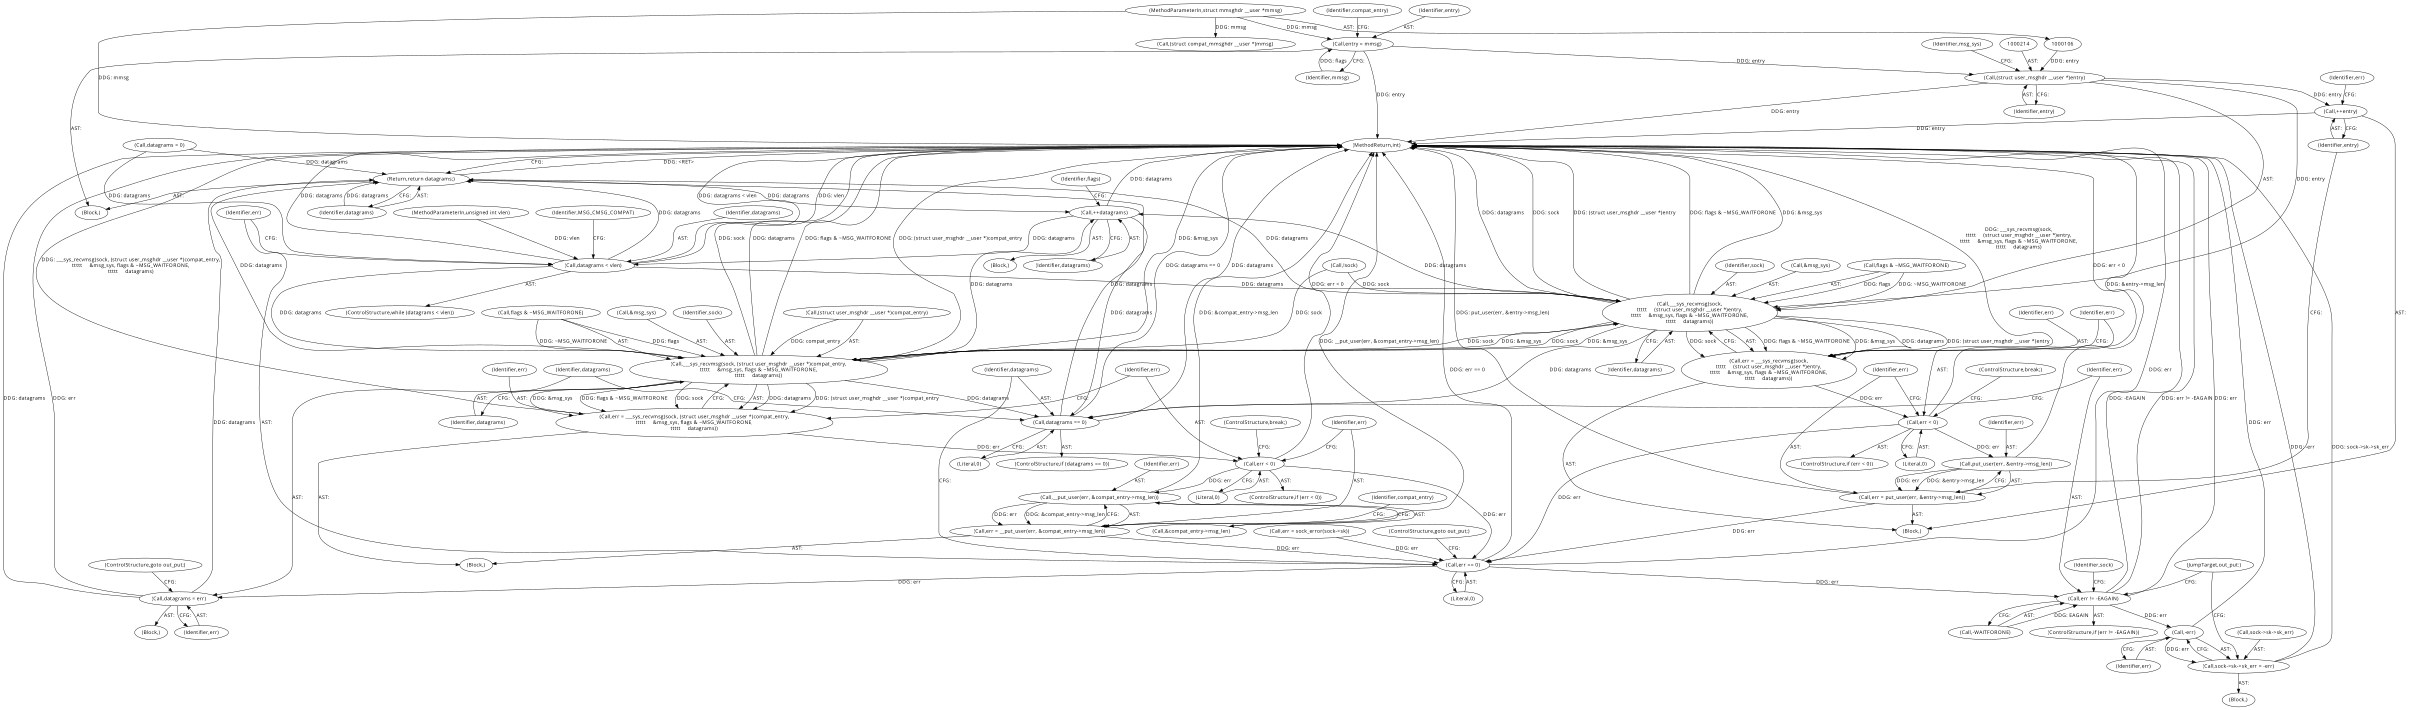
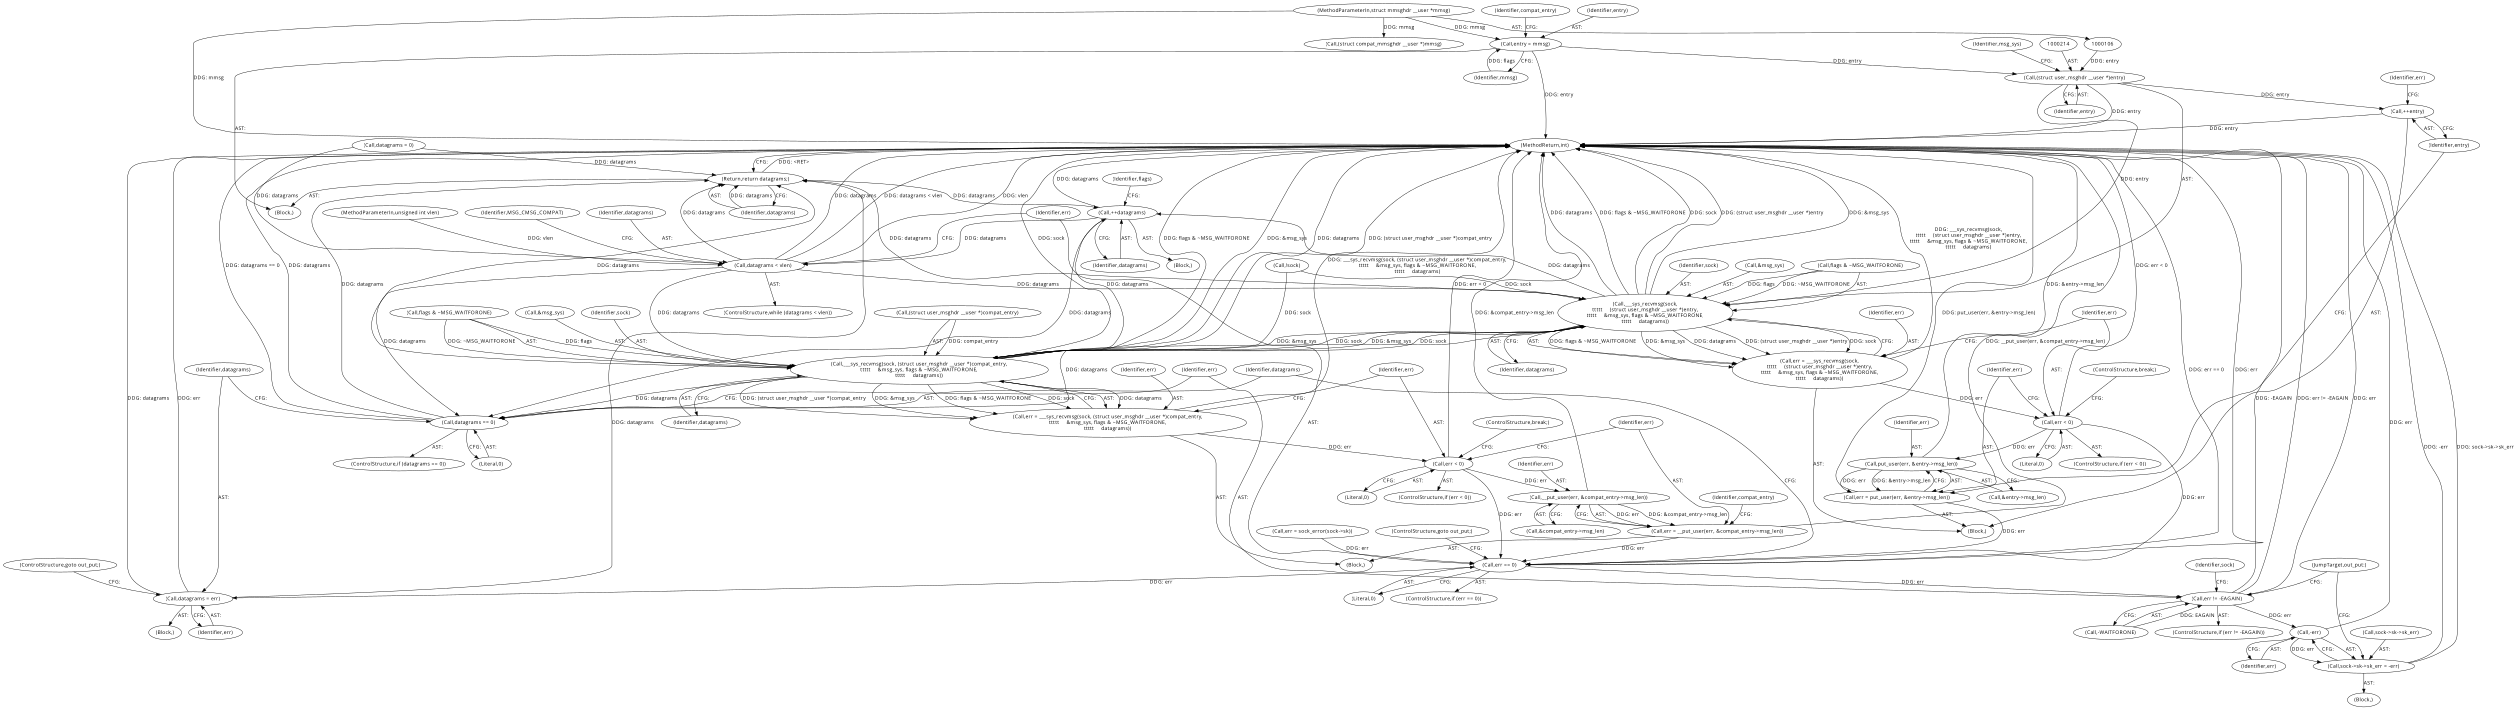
none -> (477, 281)
none -> (2018, 498)
none -> (1444, 599)
